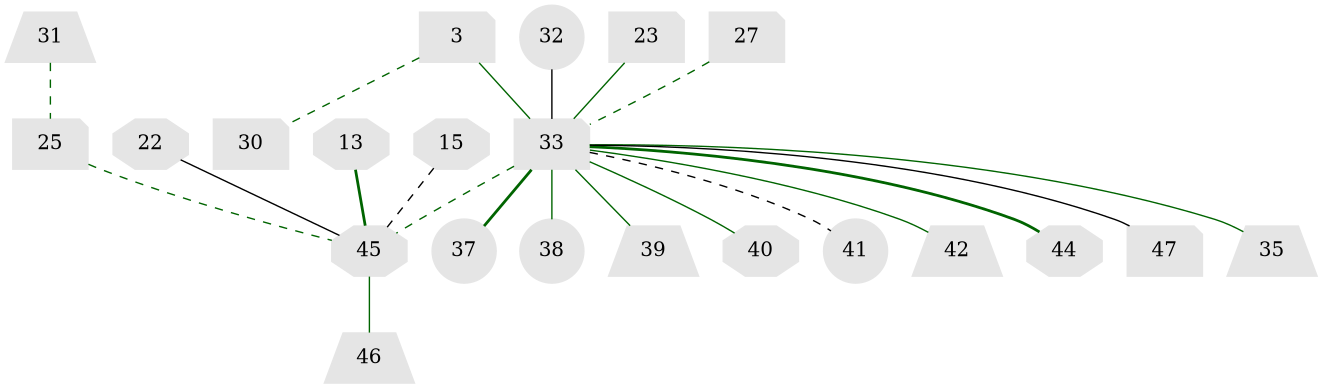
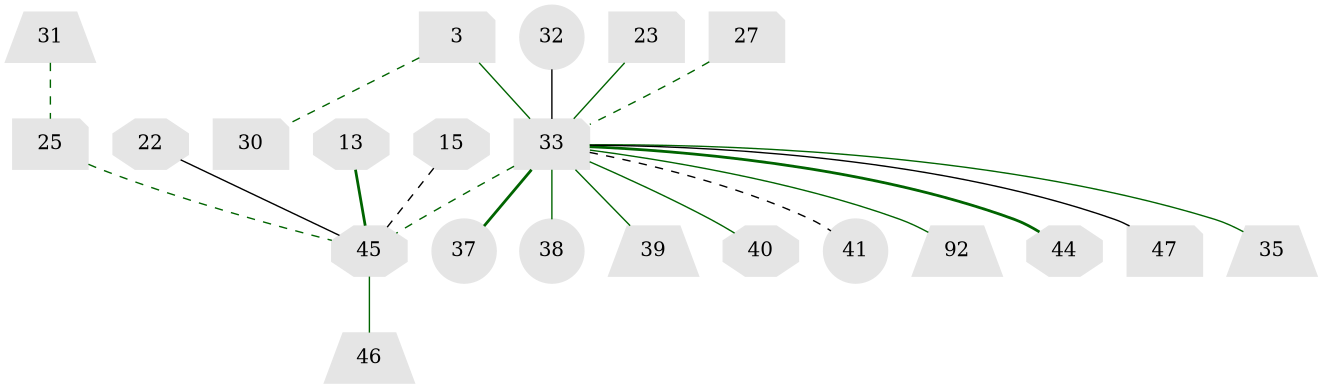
(957, 251) -> (957, 251)
